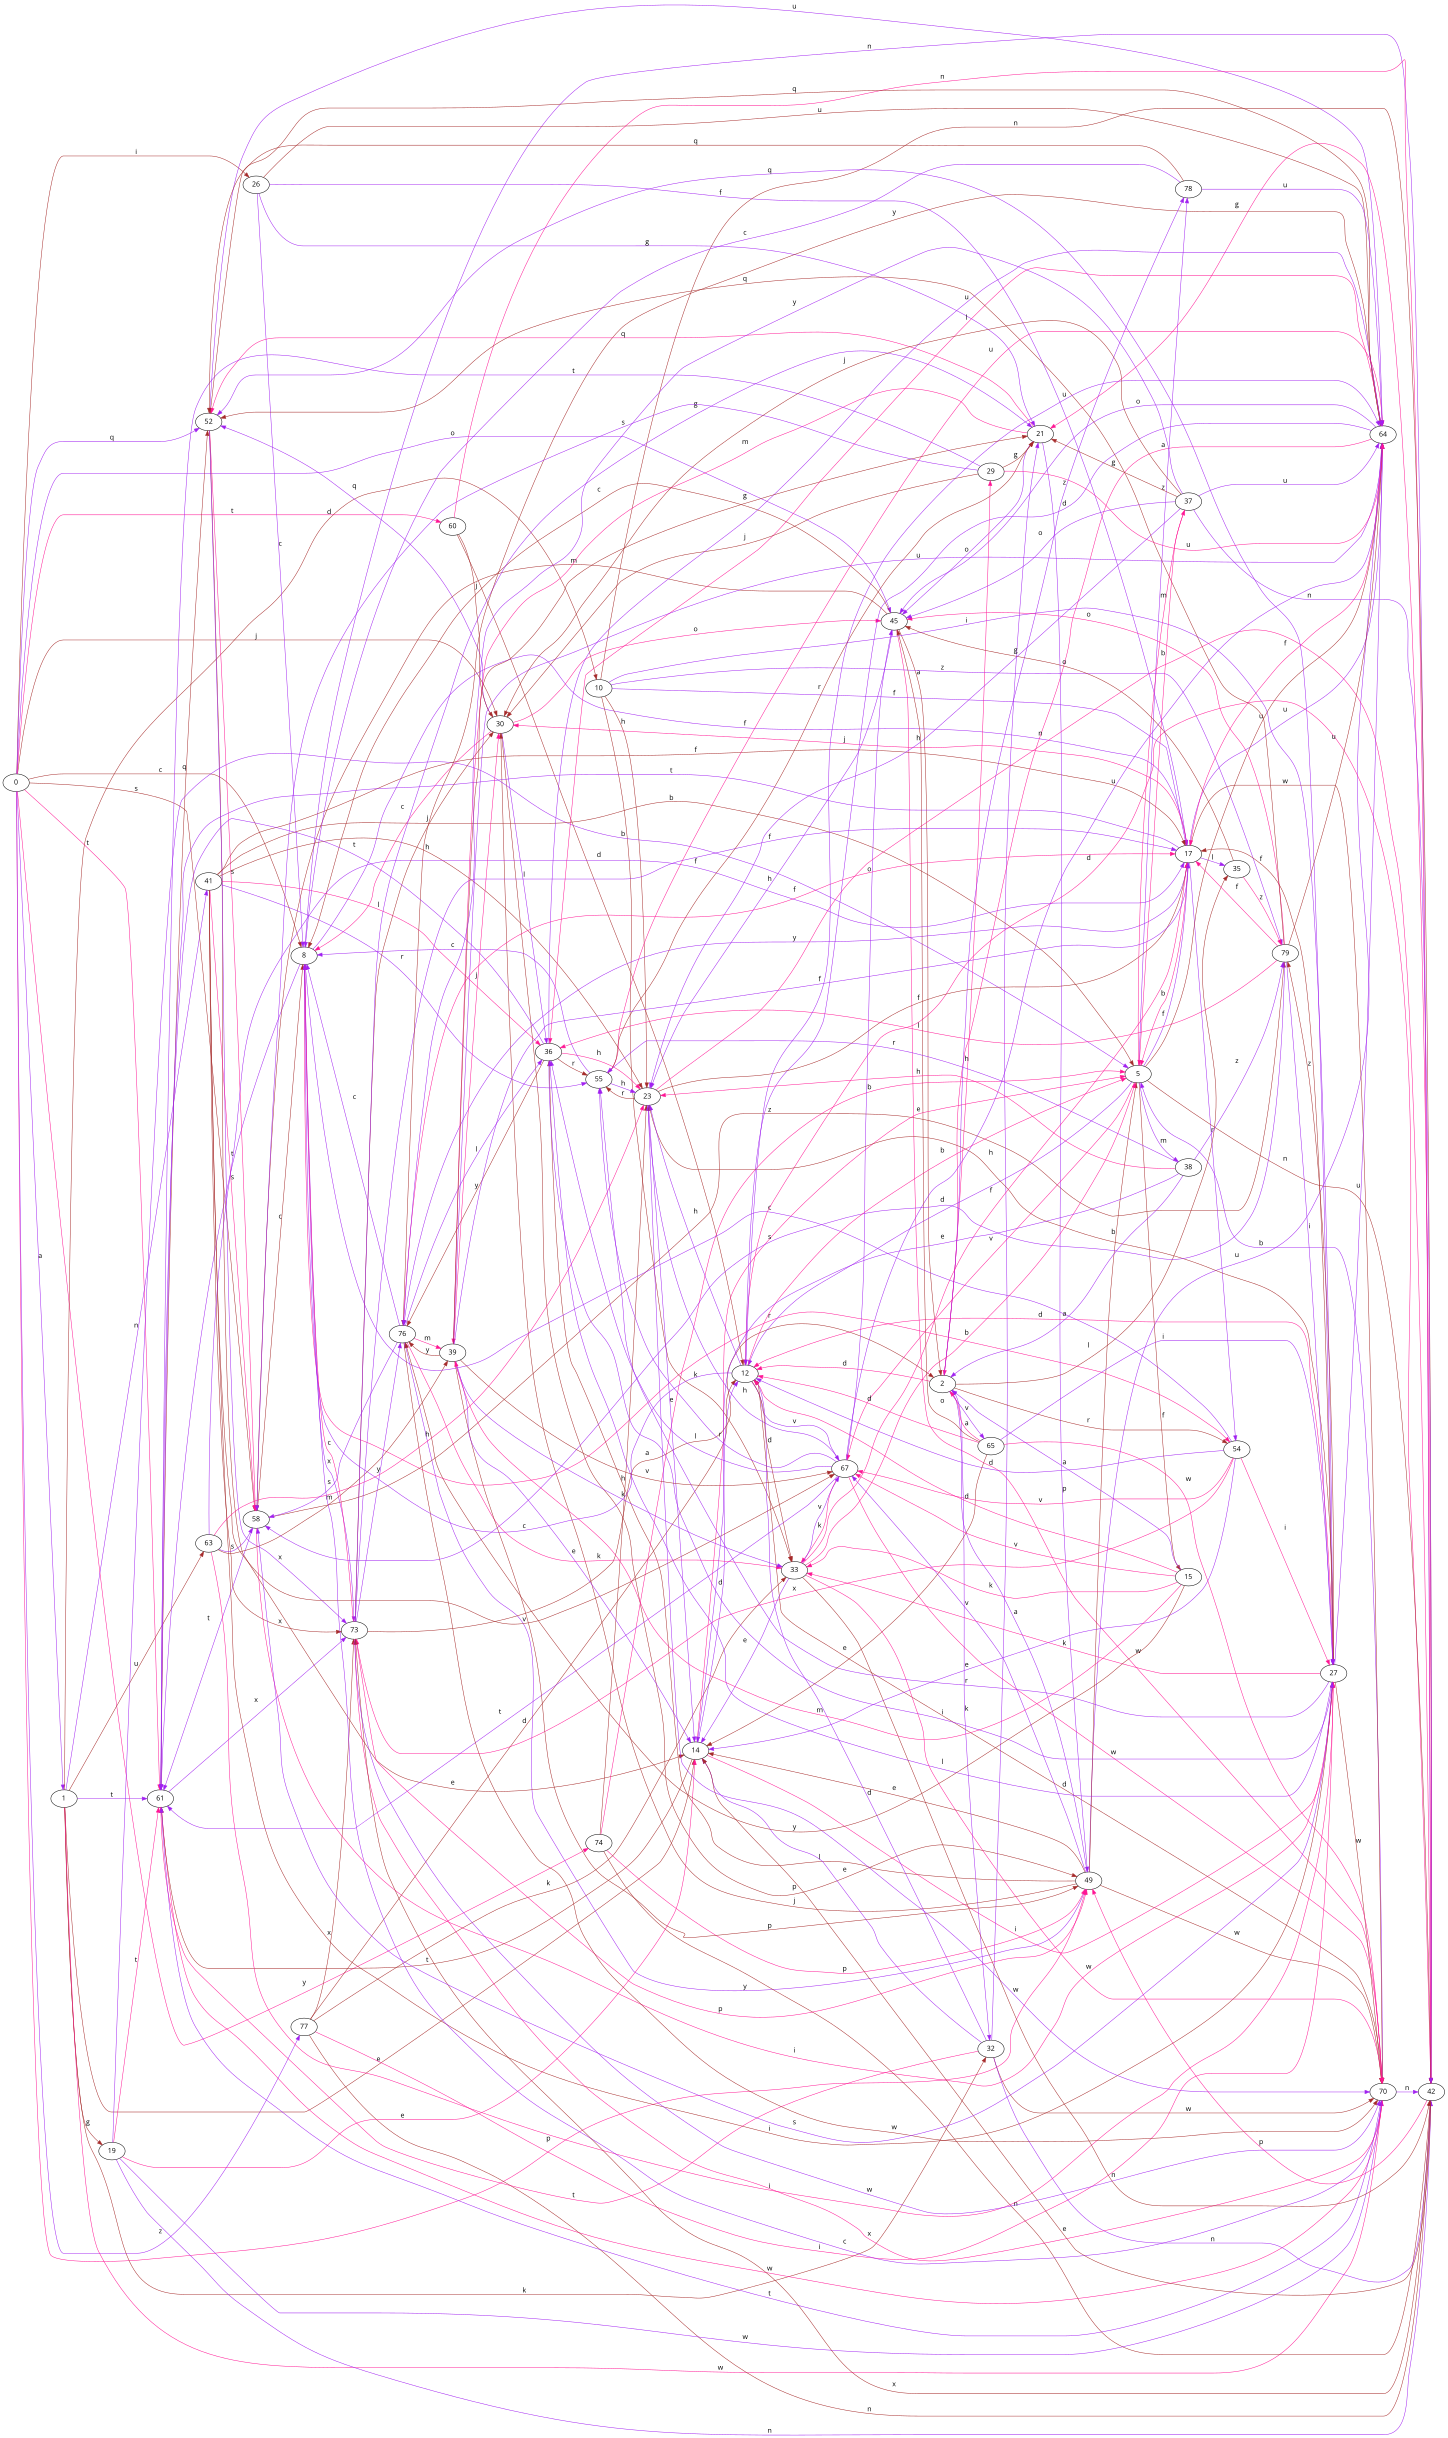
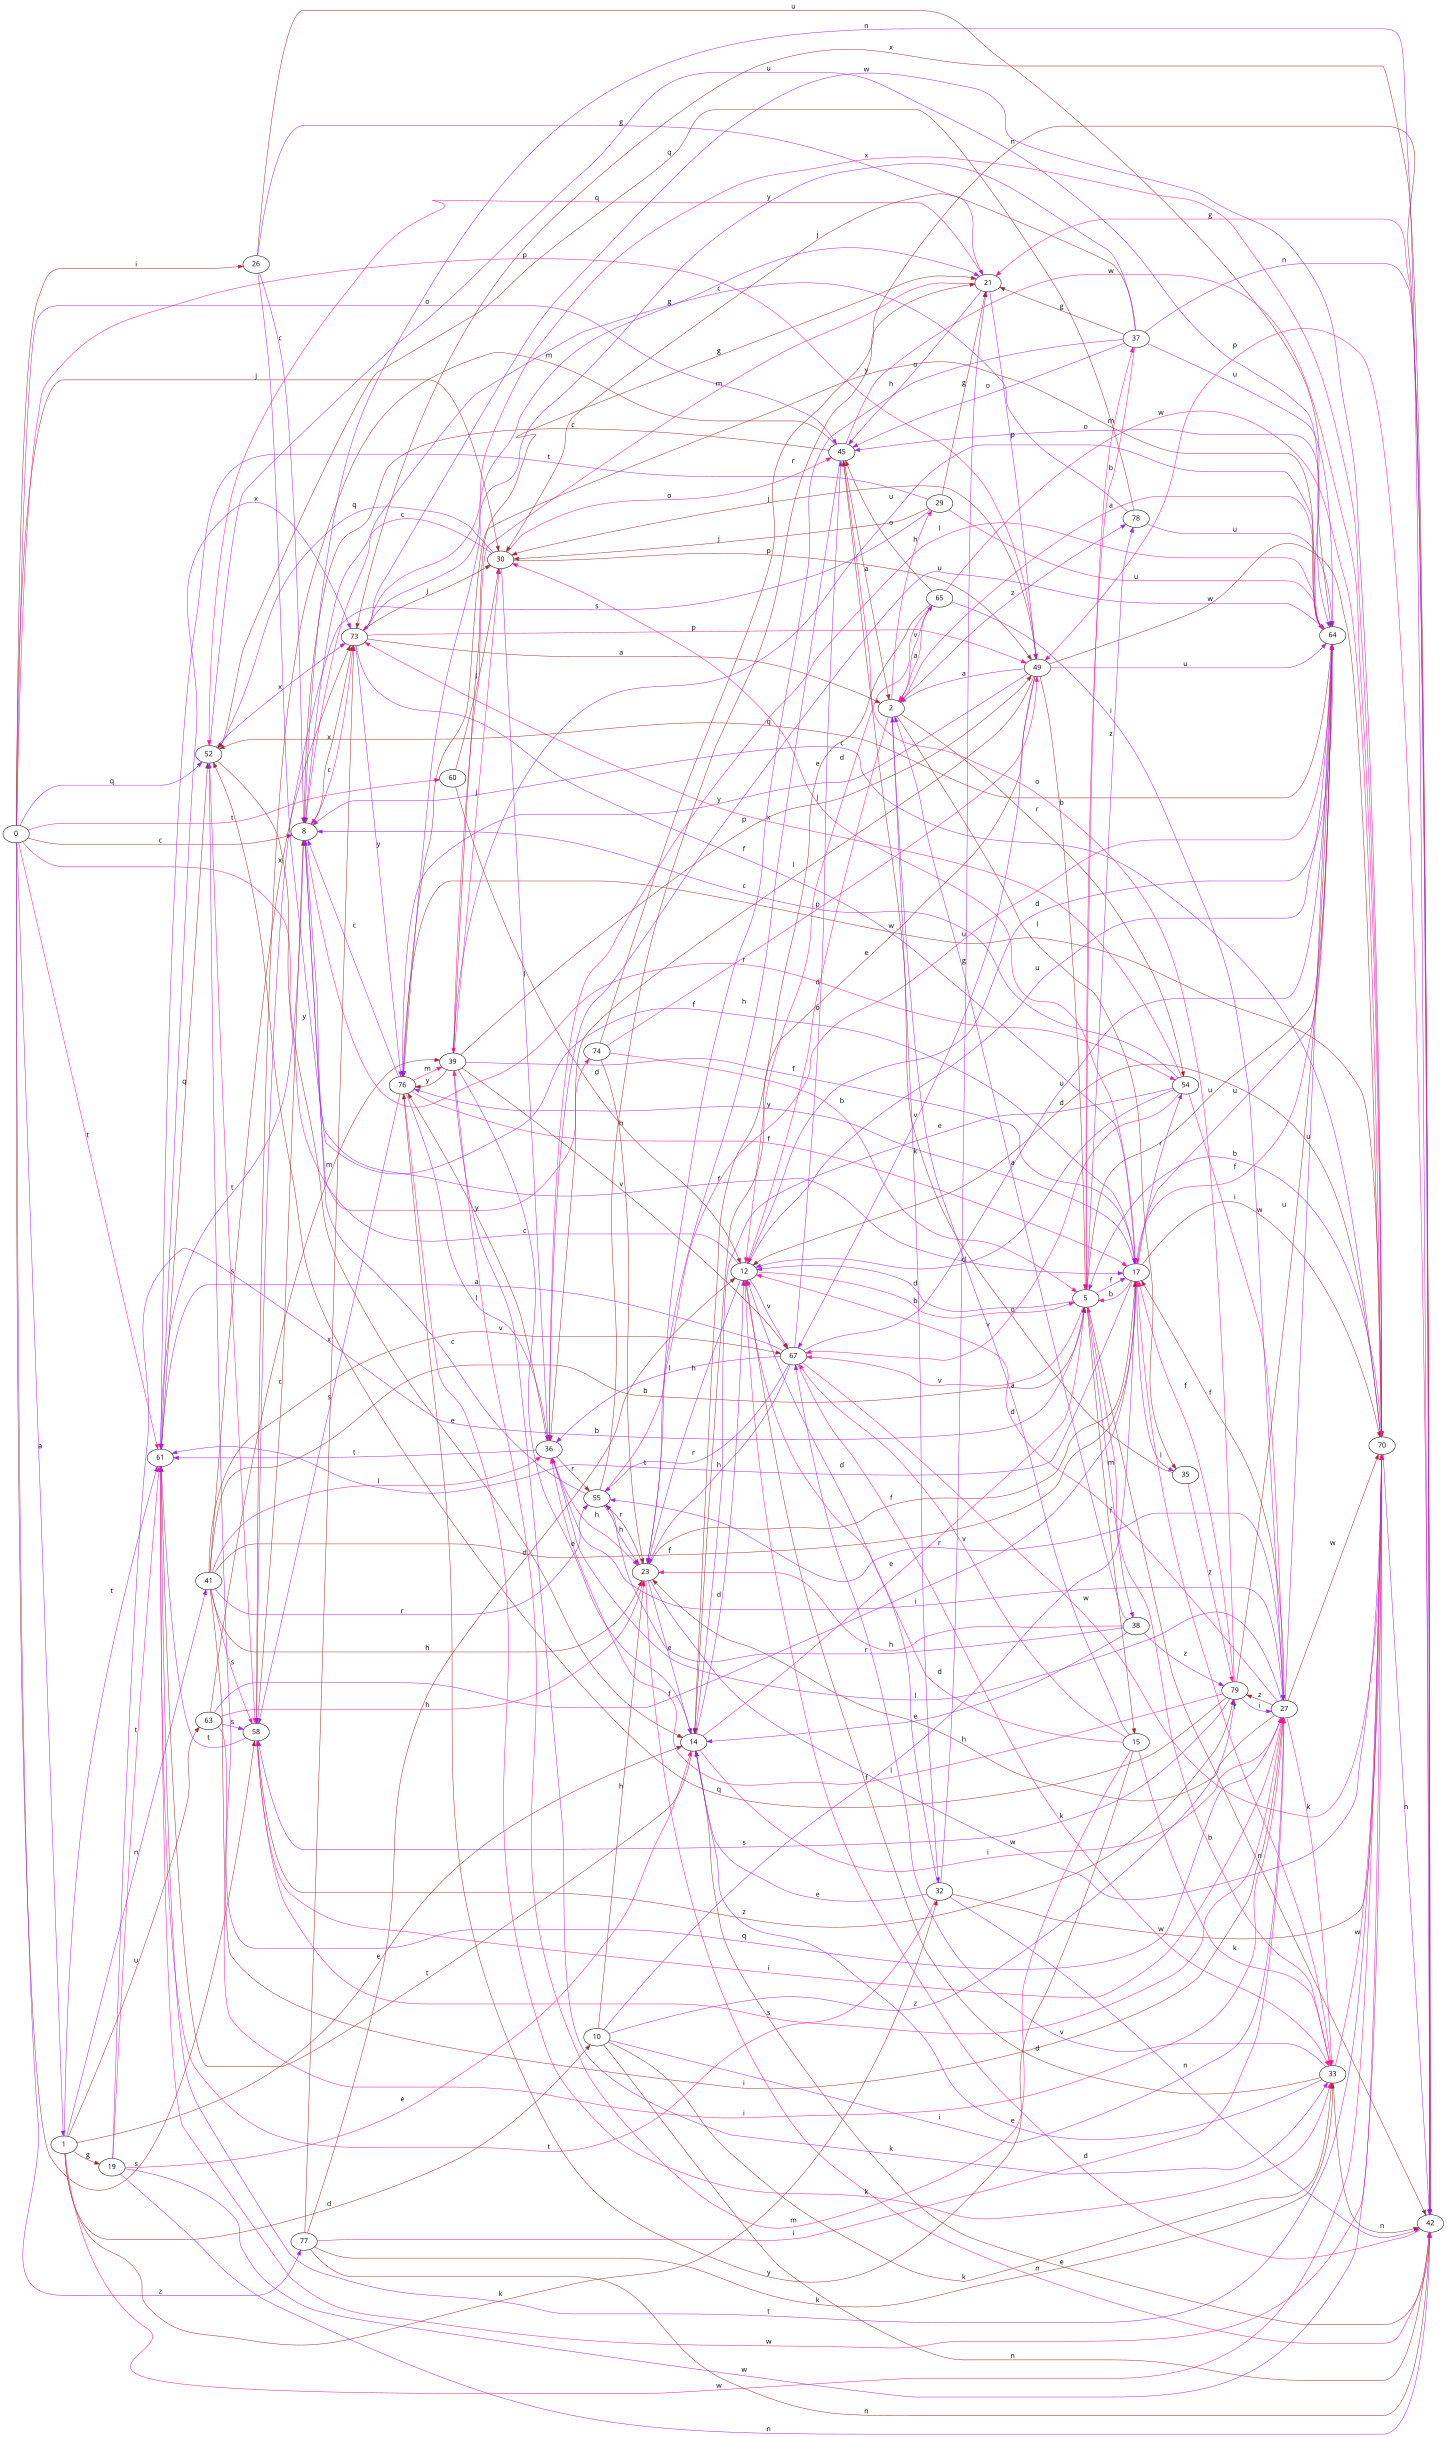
(1411, 293) -> none
(313, 1293) -> (332, 743)
(770, 1460) -> (883, 1836)
(500, 1712) -> (477, 1282)
(740, 2112) -> (777, 2019)
